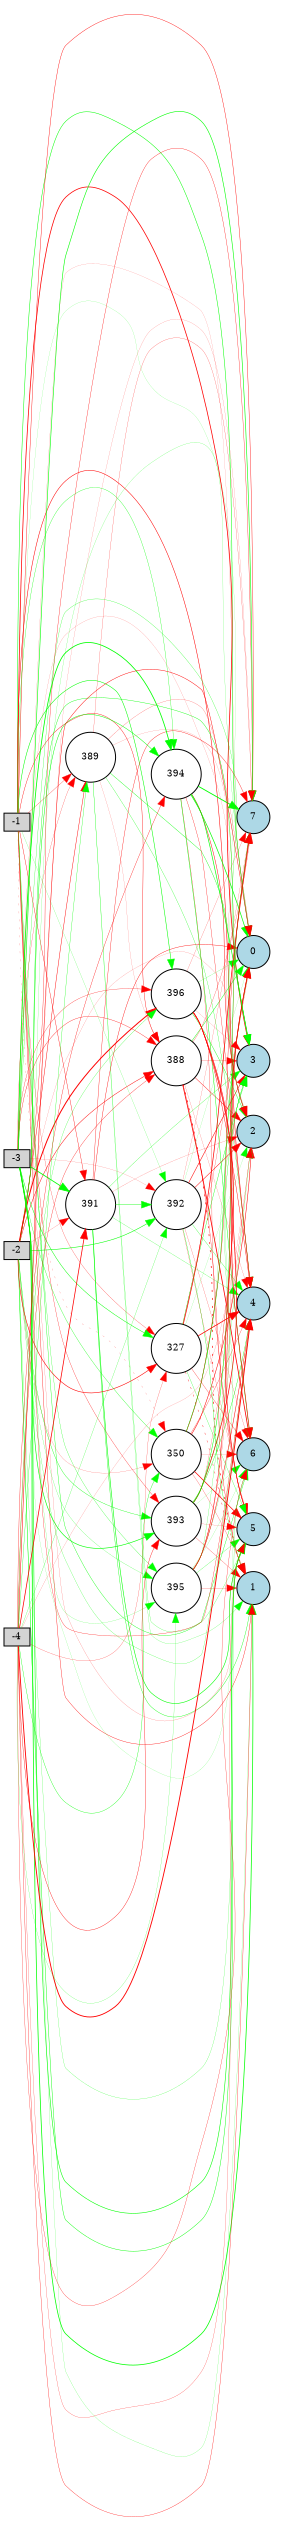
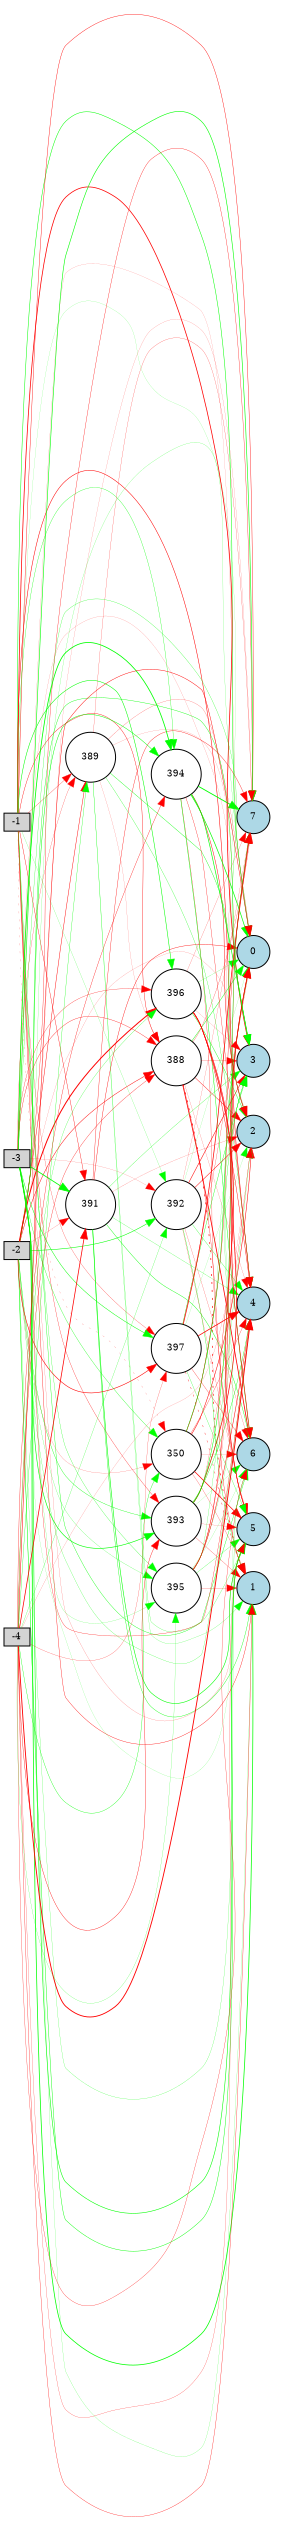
(128, 1205) -> (179, 1295)
(176, 1348) -> (176, 1348)
